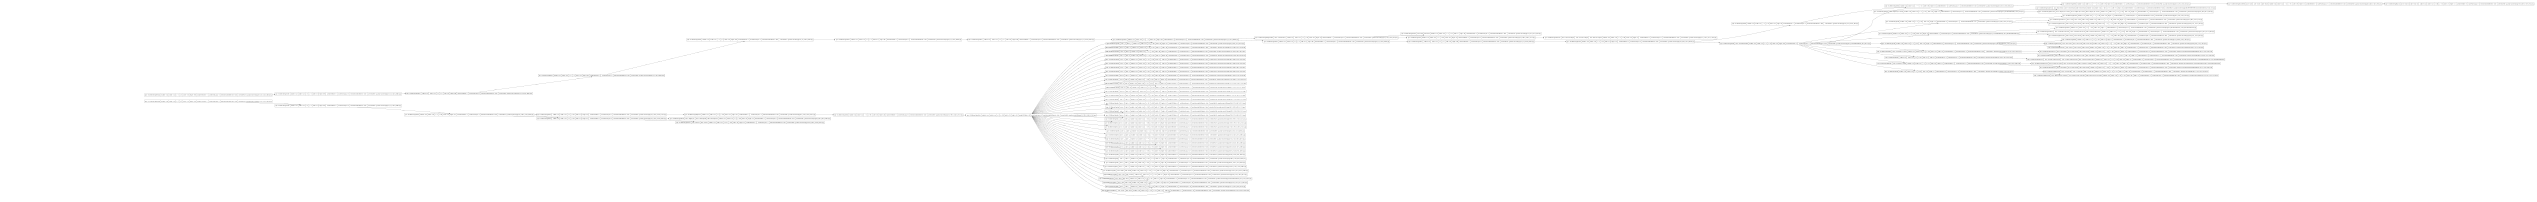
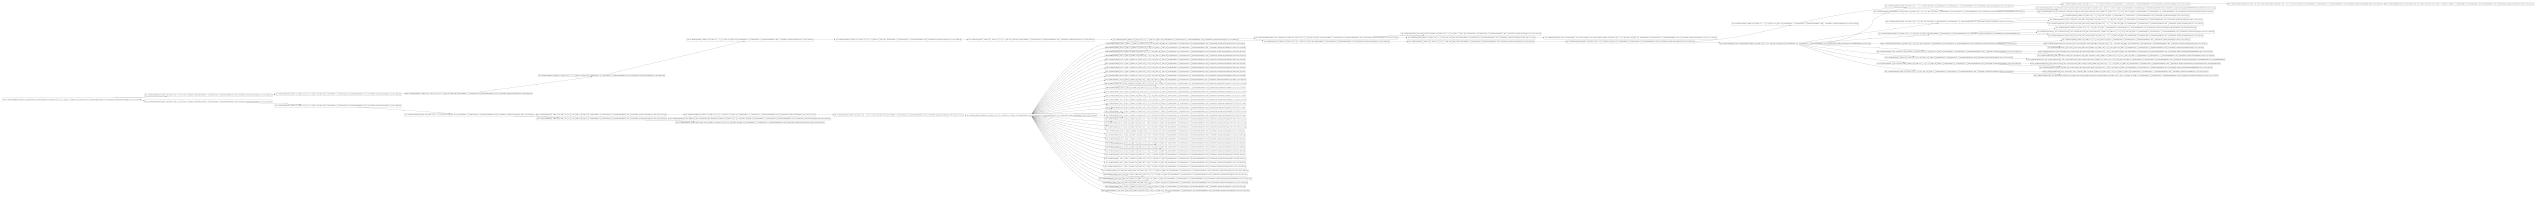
none -> (72, 99)
